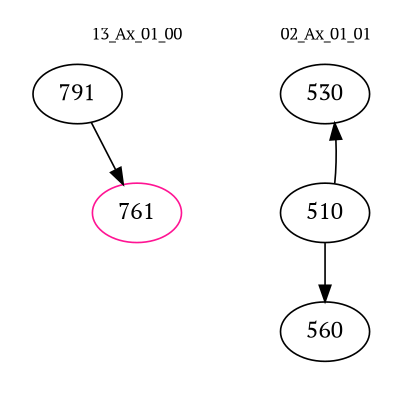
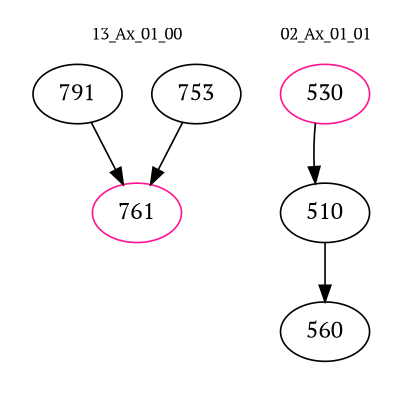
none -> (196, 94)
(325, 94) -> (325, 94)
(336, 162) -> (314, 145)
